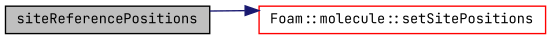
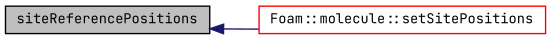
(227, 11) -> (241, 29)
